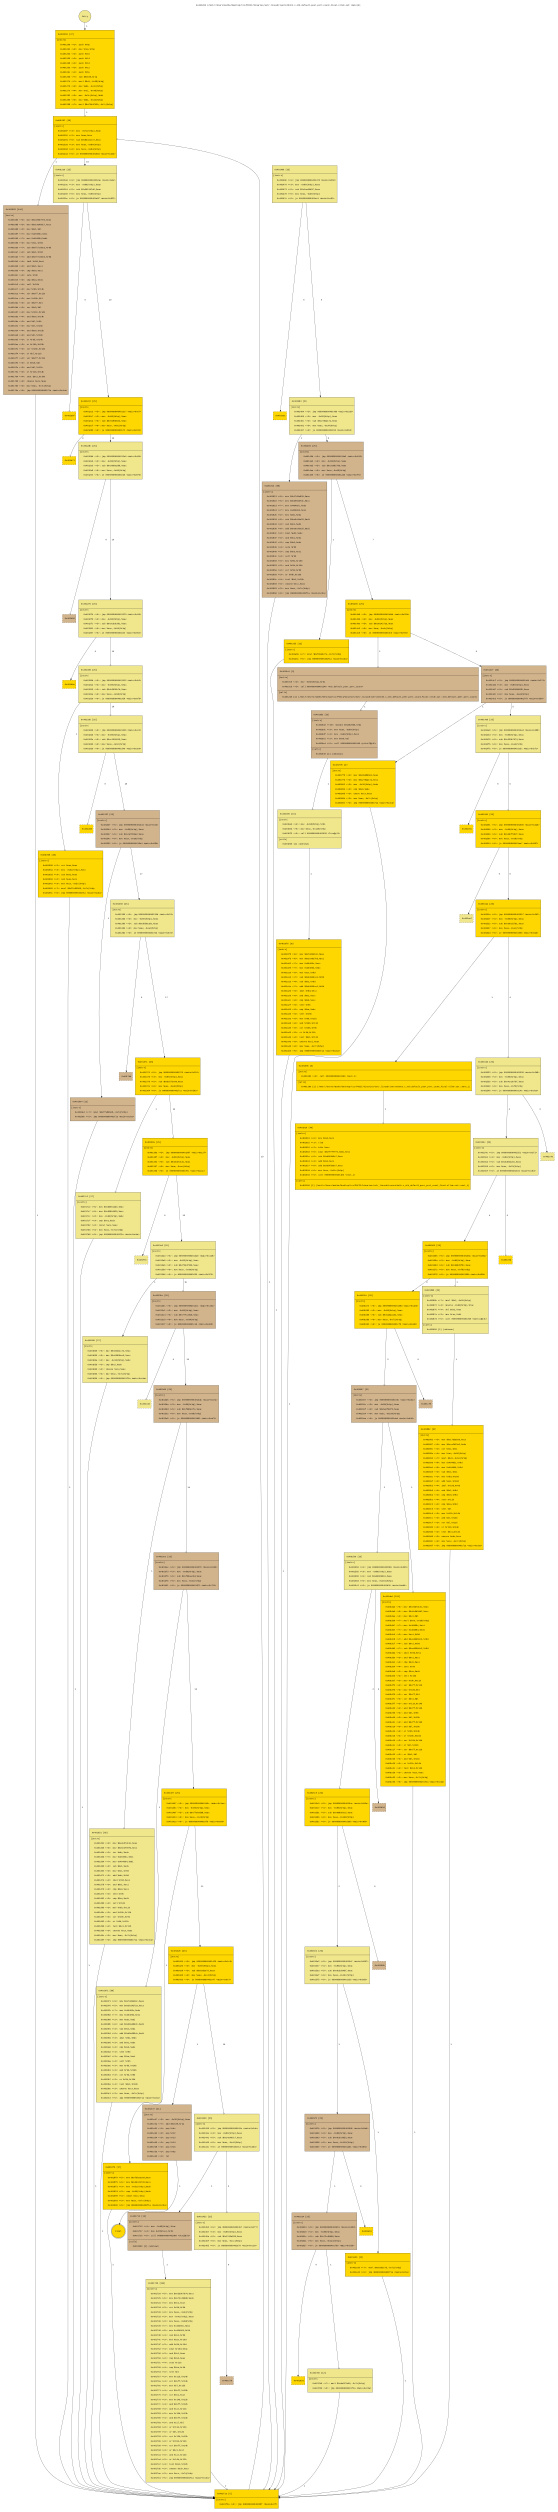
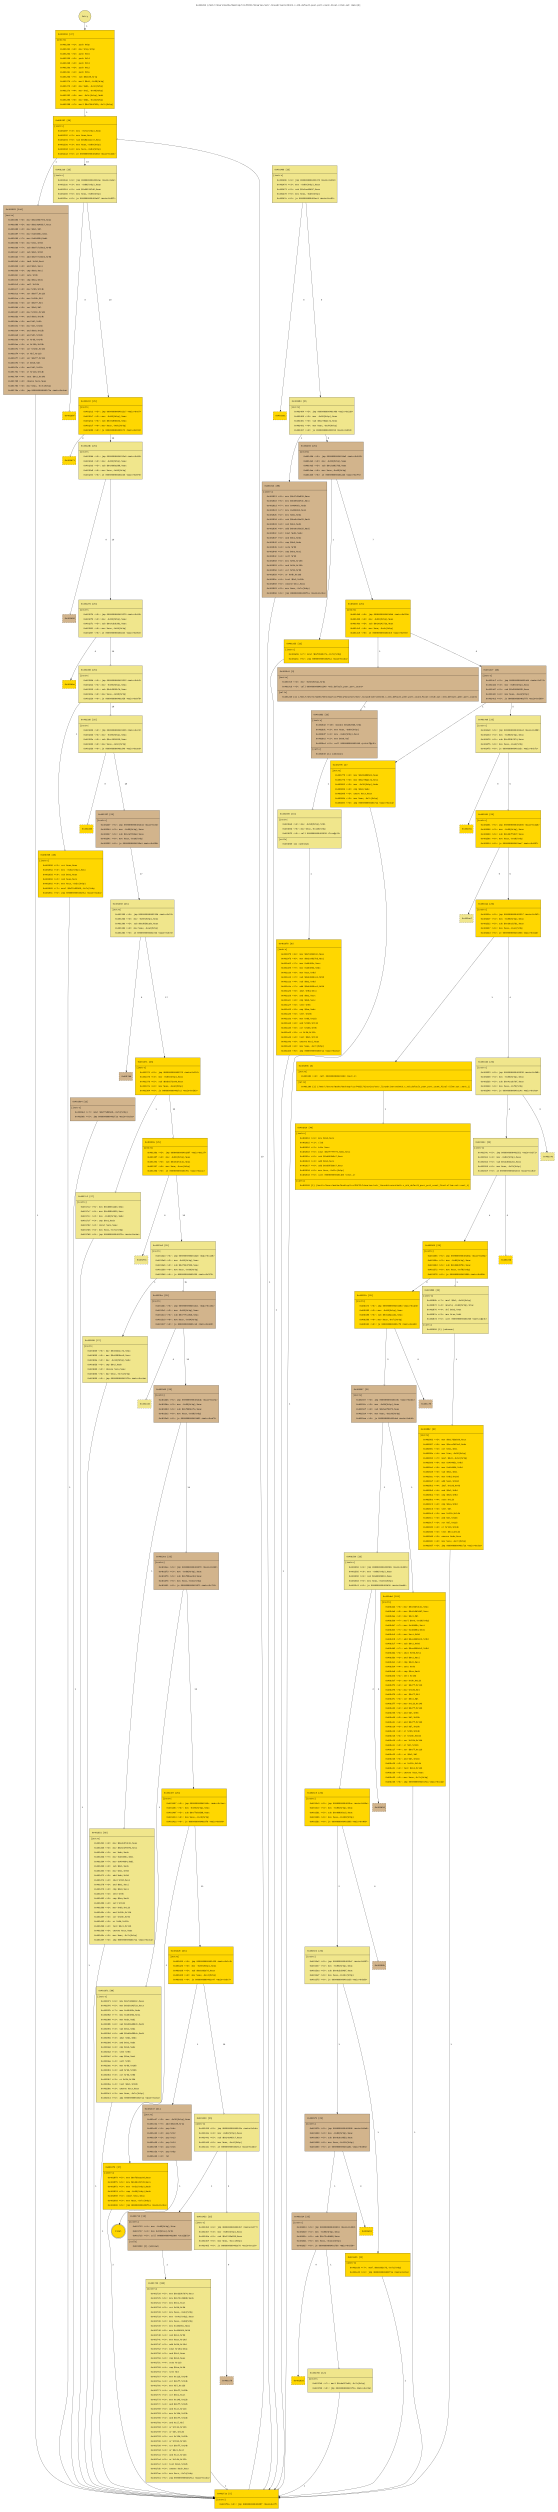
(100, 971) -> none
